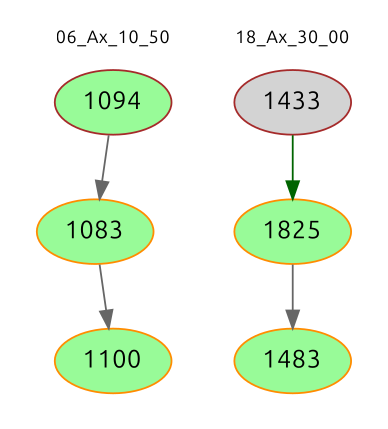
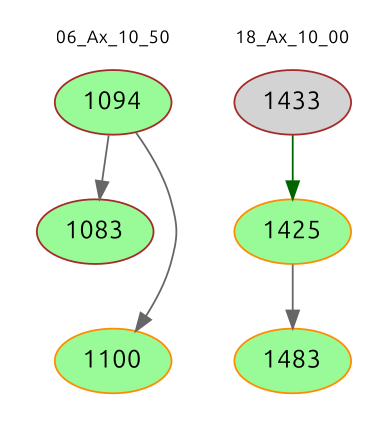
(293, 39) -> (293, 39)
(95, 232) -> (95, 232)
(293, 232) -> (293, 232)
(103, 288) -> (176, 223)
